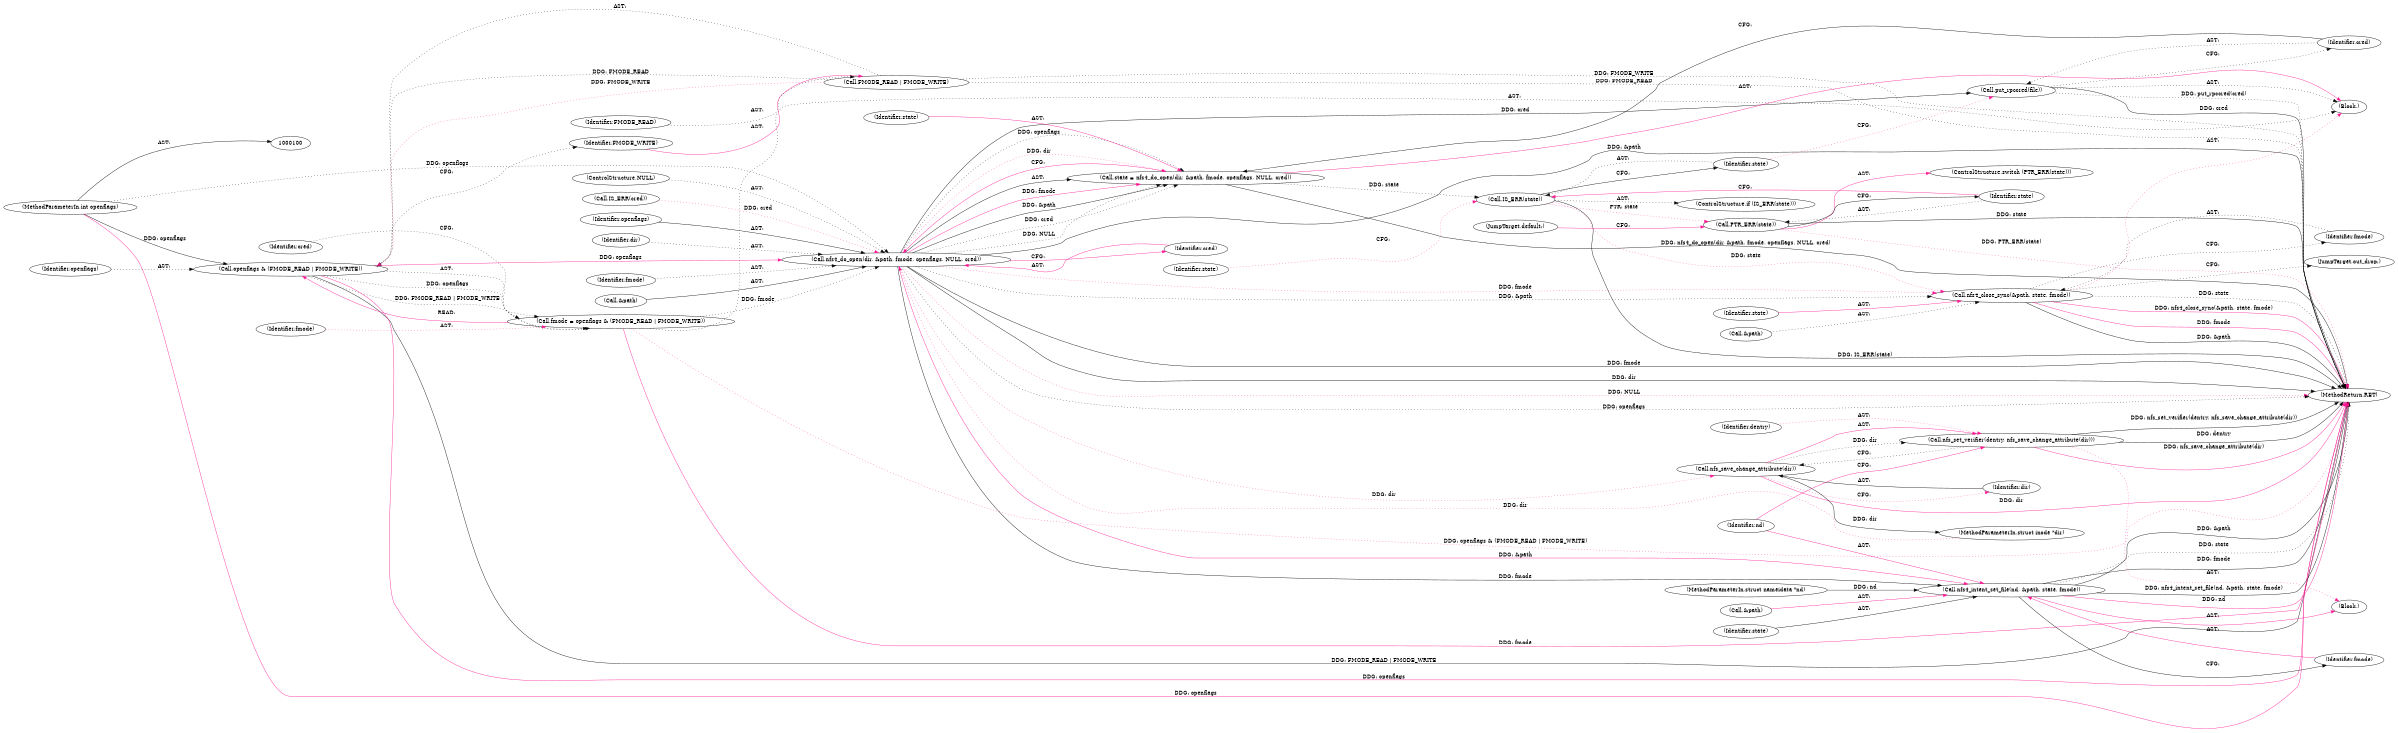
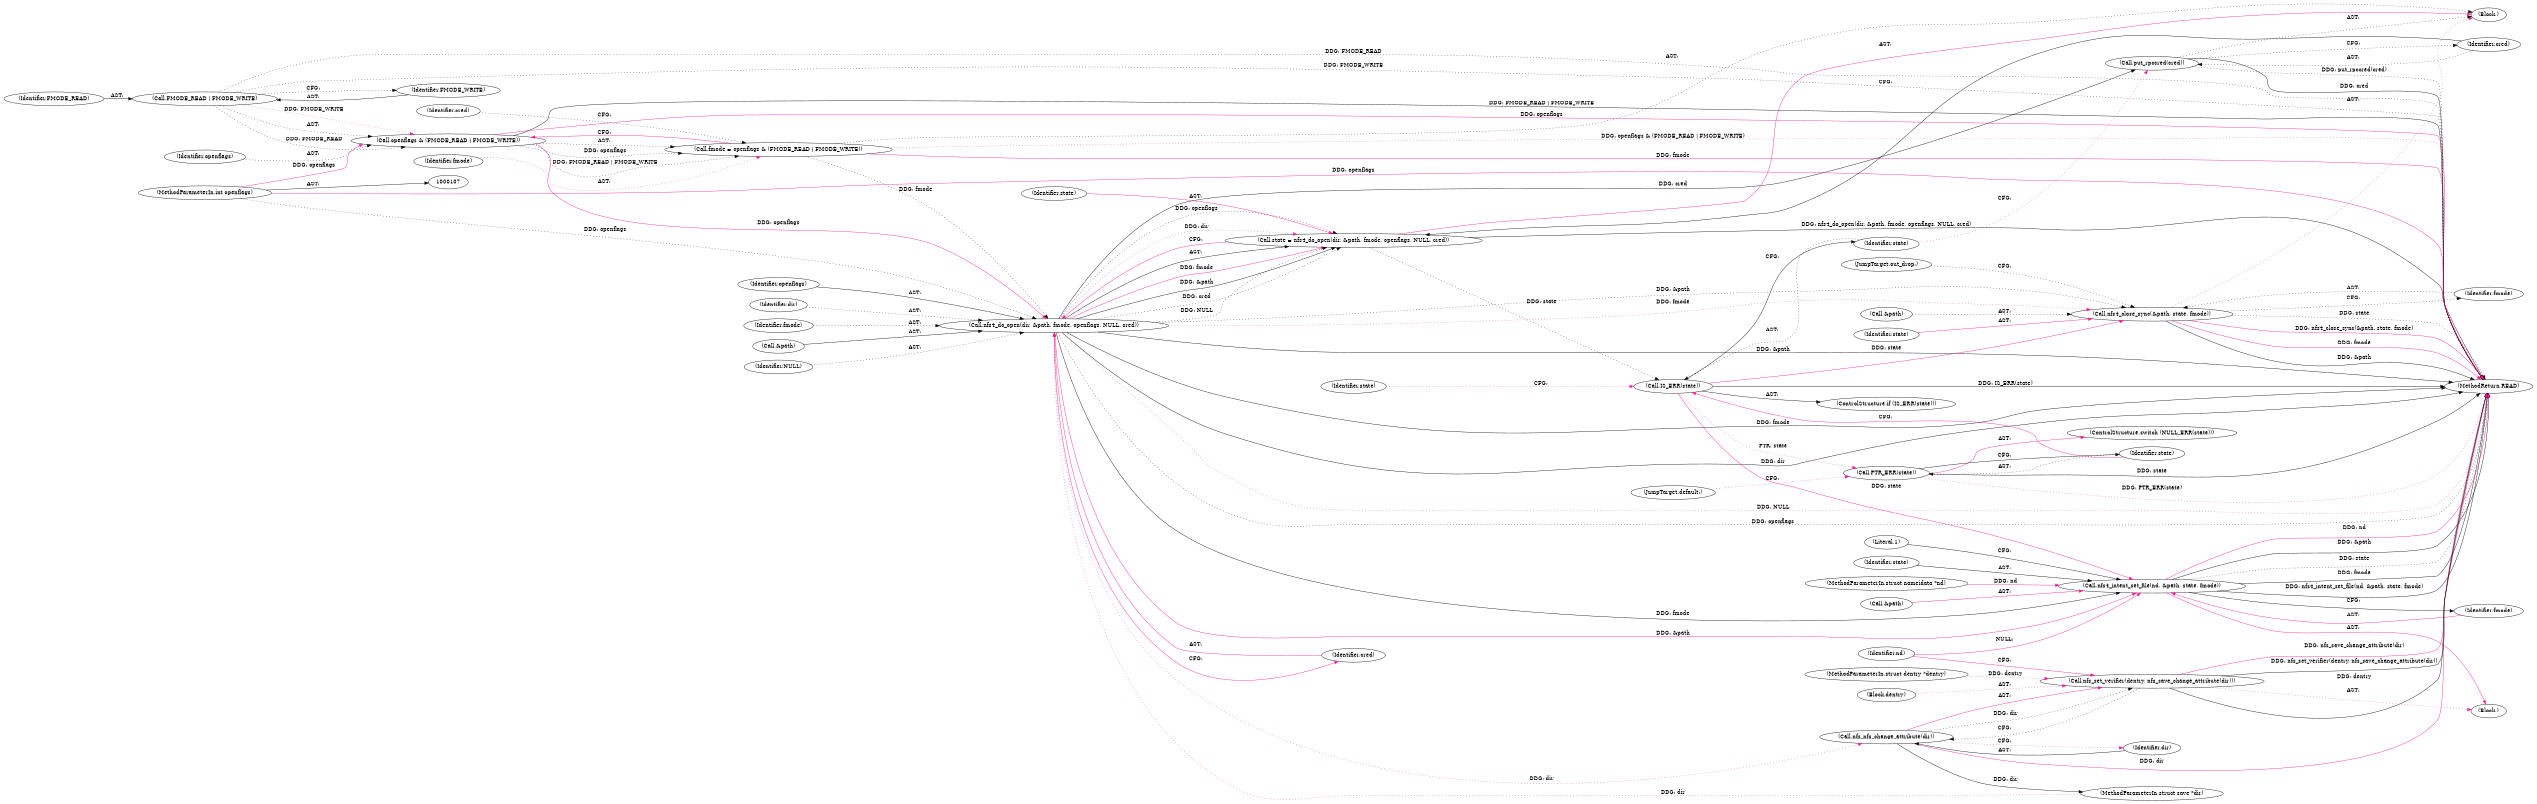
(2012, 91) -> (2152, 63)
(768, 117) -> (116, 99)
(769, 134) -> (345, 100)
(291, 143) -> (448, 182)
(2012, 173) -> (2152, 433)
(621, 178) -> (779, 367)
(459, 192) -> (326, 91)
(621, 199) -> none
(1615, 202) -> (1759, 398)
(1629, 229) -> (1784, 482)
(152, 244) -> (307, 176)
(1739, 266) -> (1915, 359)
(2186, 278) -> (2033, 277)
(448, 313) -> (605, 133)
(2349, 395) -> (2489, 386)
(1746, 427) -> (1886, 695)
(1746, 469) -> (1886, 737)
none -> (1900, 514)
(2012, 533) -> (2152, 794)
none -> (1886, 542)
(1865, 546) -> (2006, 639)
(1871, 590) -> (2011, 585)
none -> (1886, 674)
